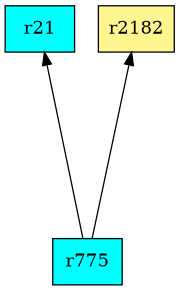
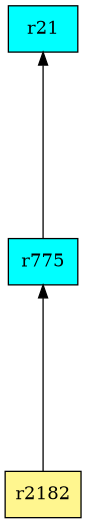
(111, 152) -> (43, 385)
